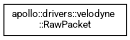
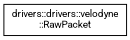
(65, 20) -> (65, 20)
